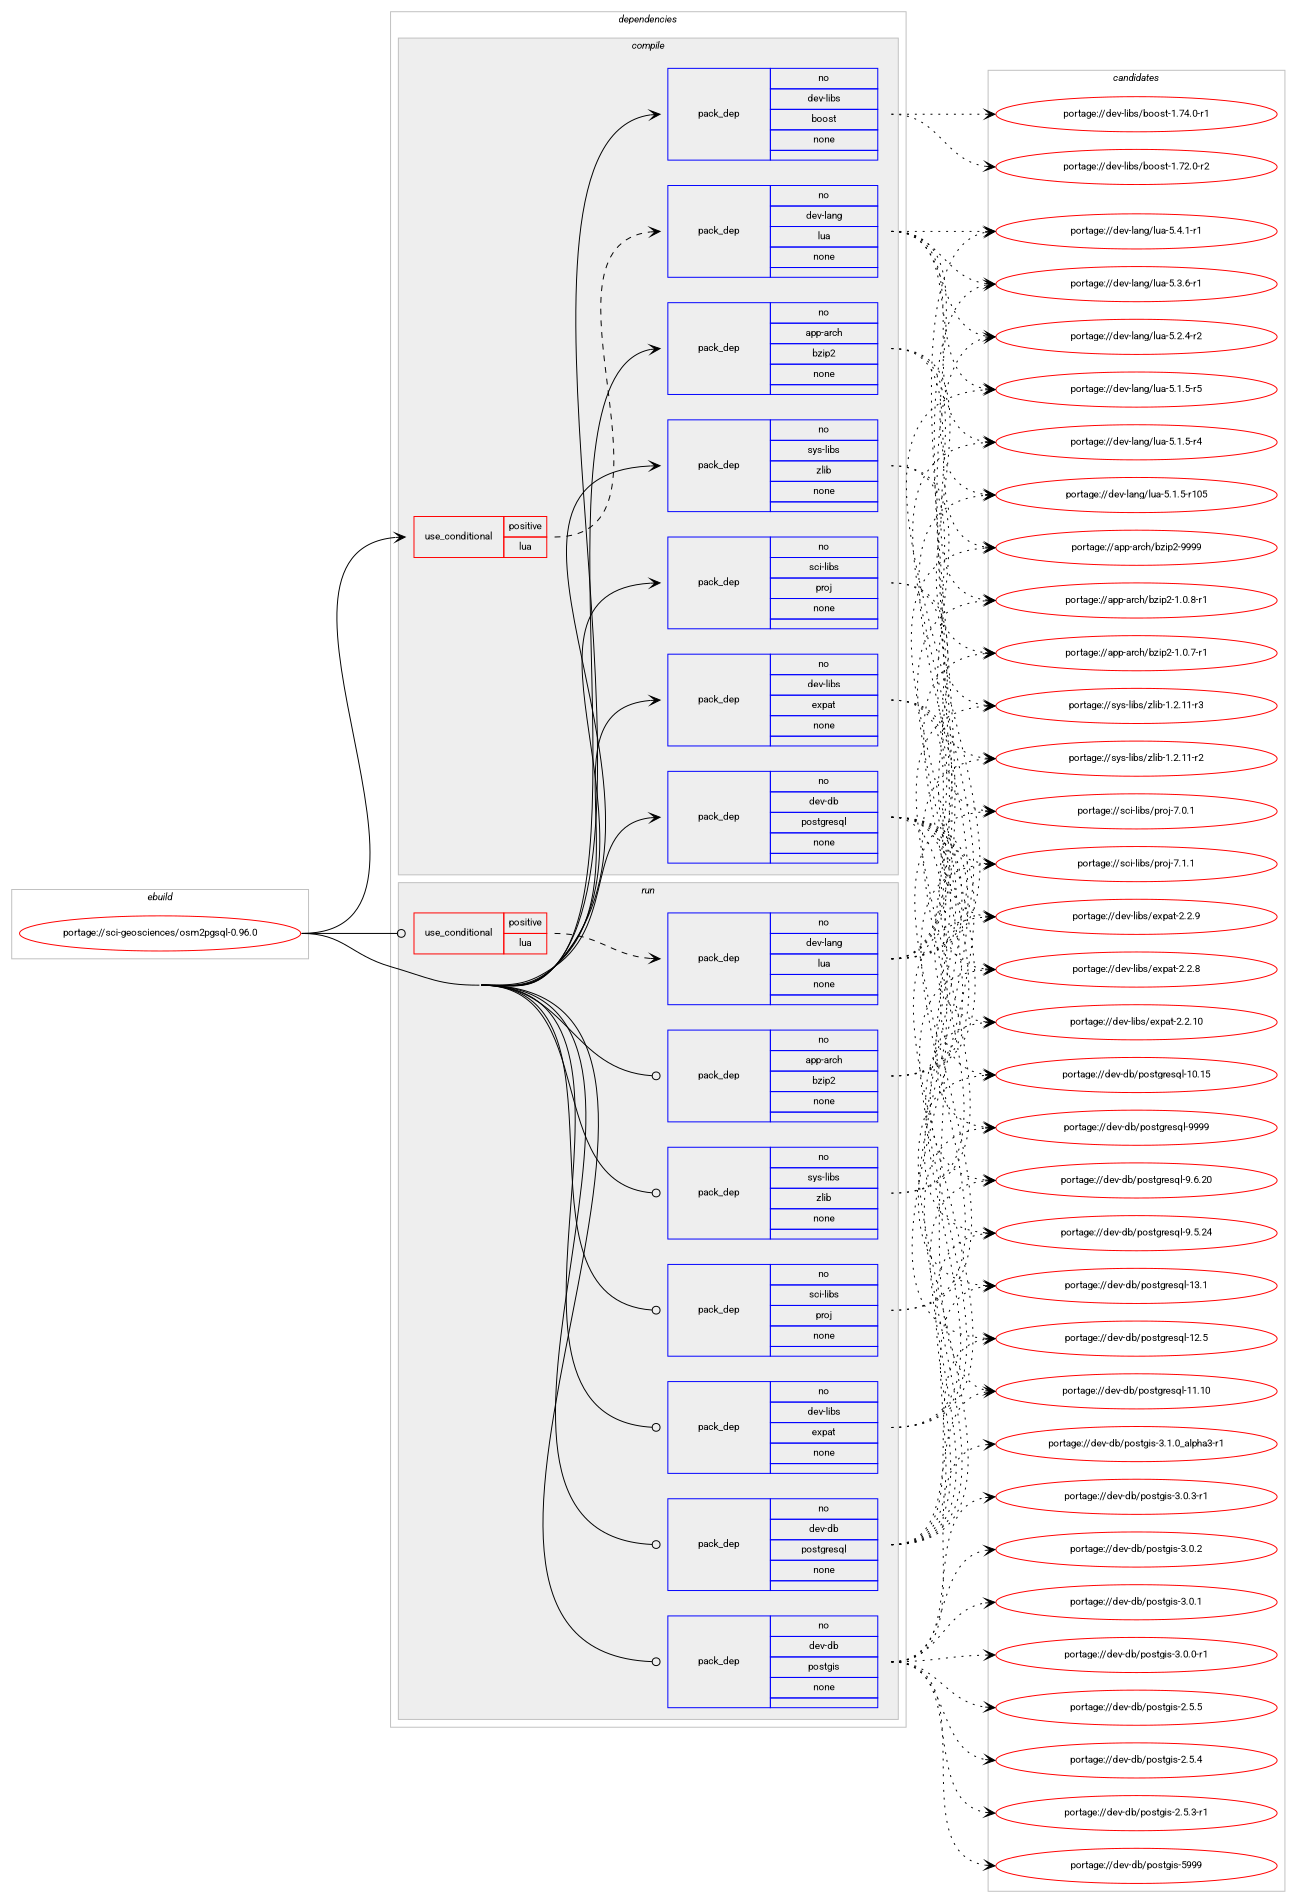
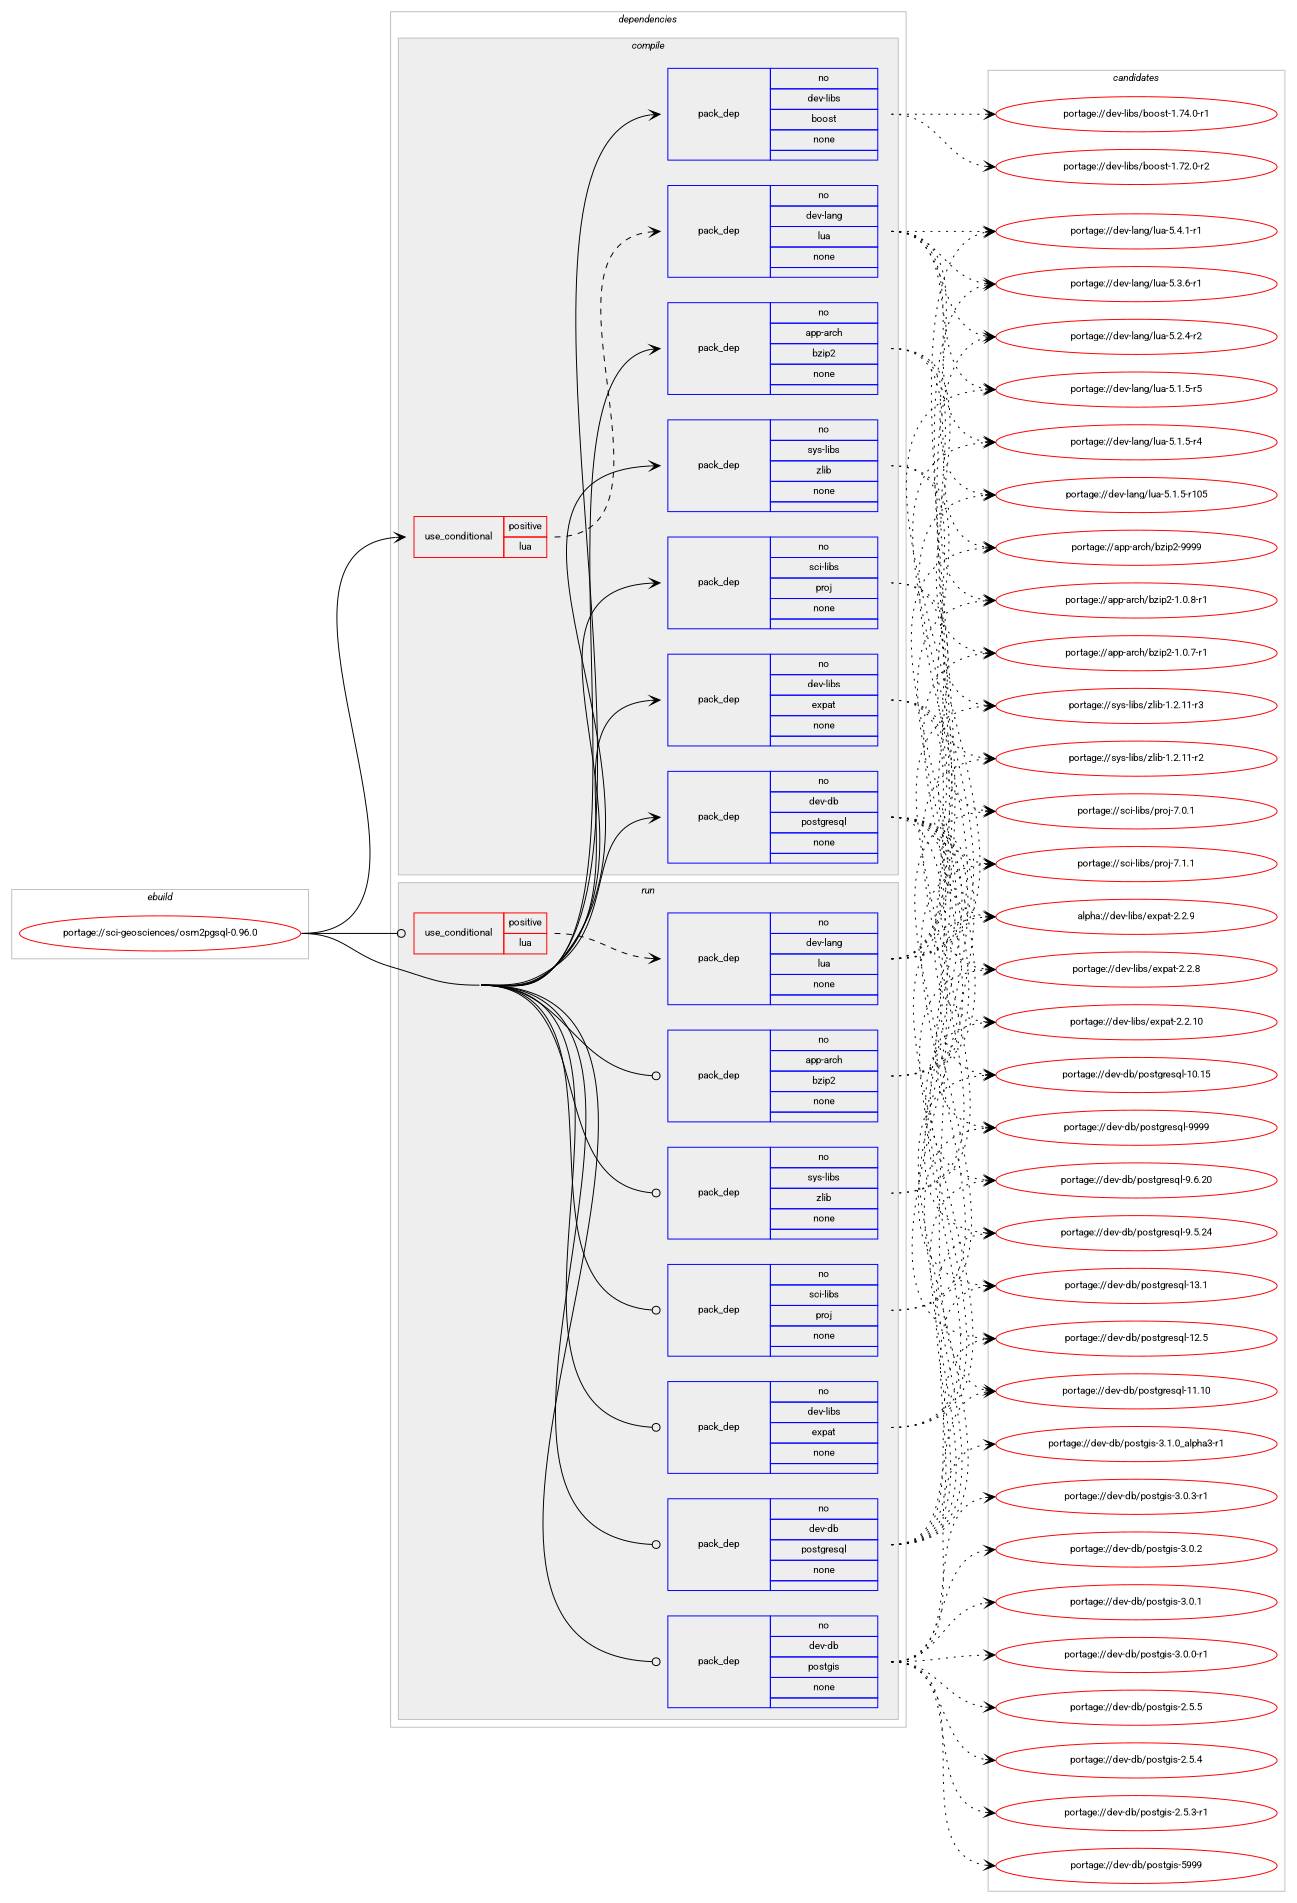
(1137, 917) -> (1137, 917)
